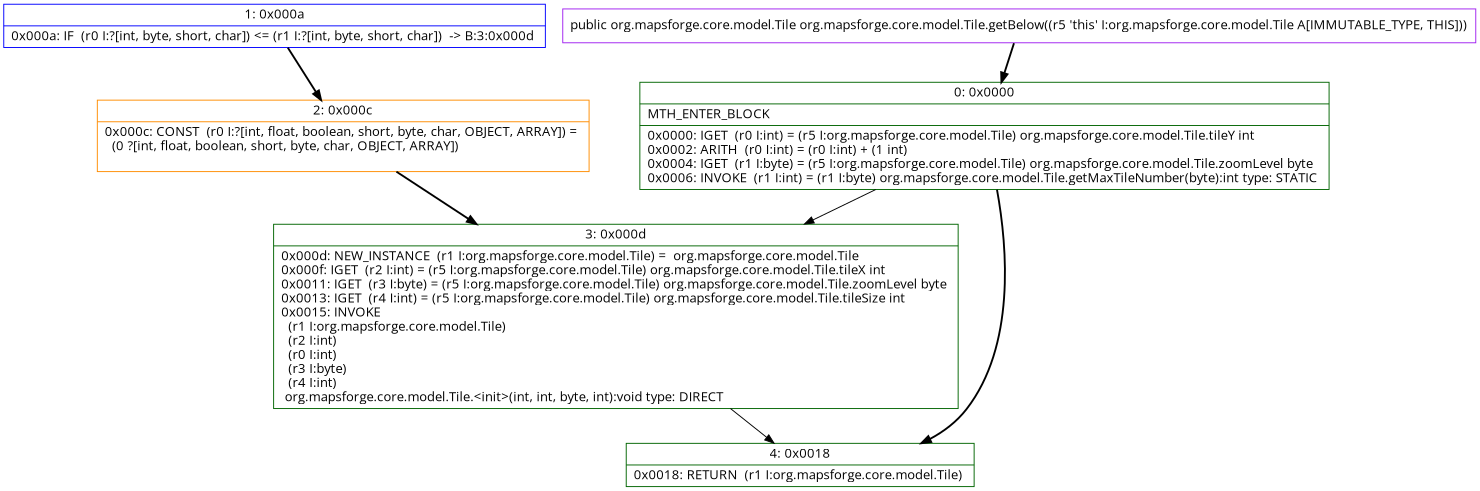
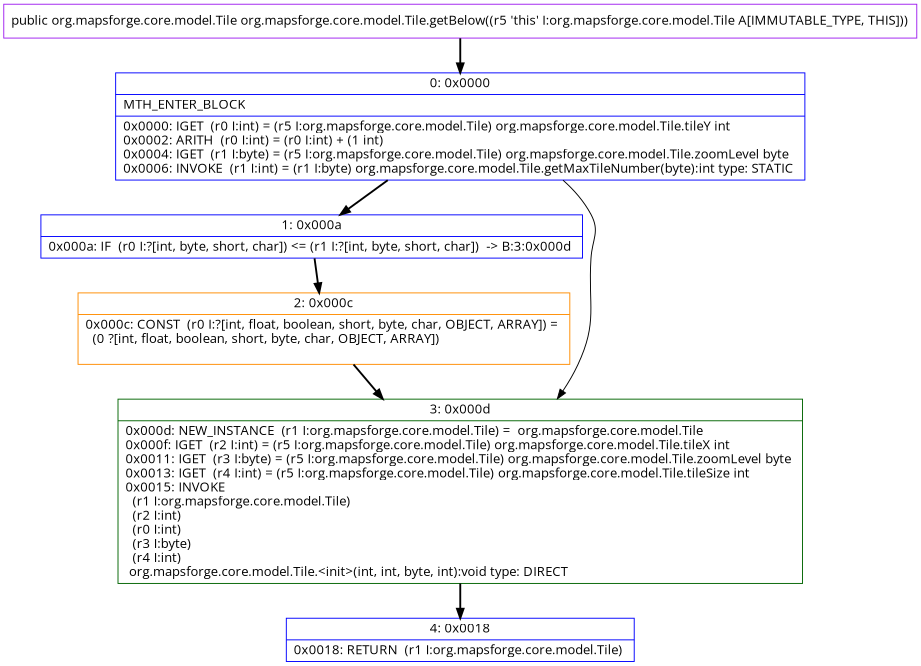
(984, 136) -> (460, 126)
(1001, 327) -> (368, 195)
(749, 423) -> (460, 596)
(800, 465) -> (460, 640)
